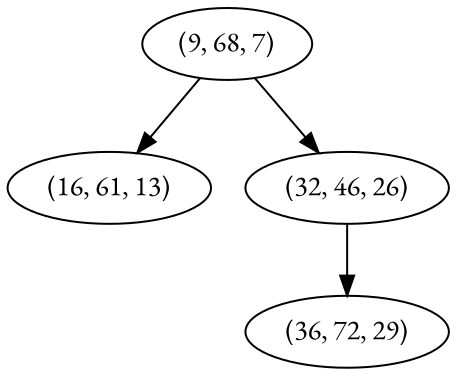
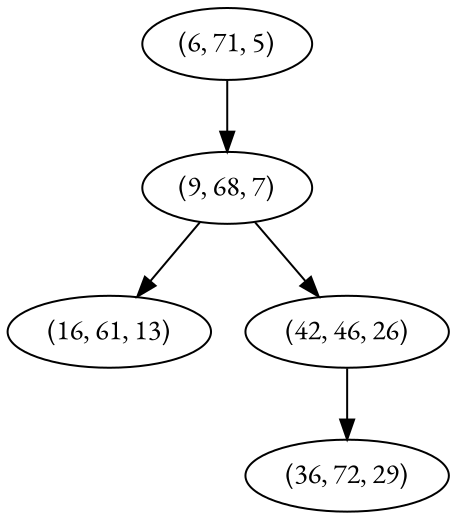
none -> (227, 44)
(347, 188) -> (347, 332)
